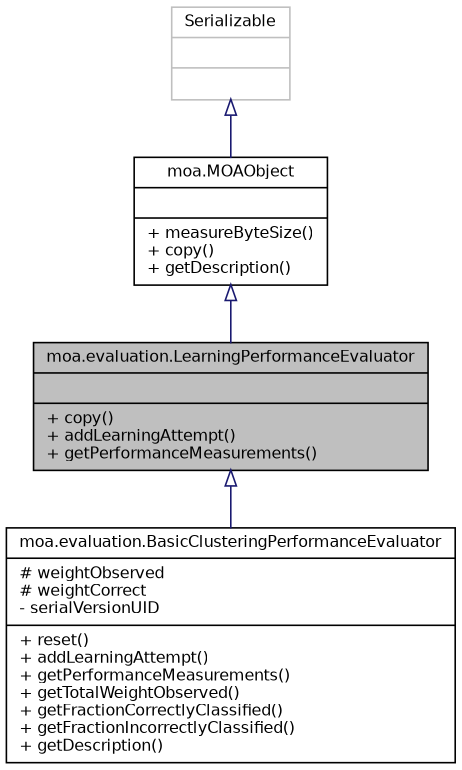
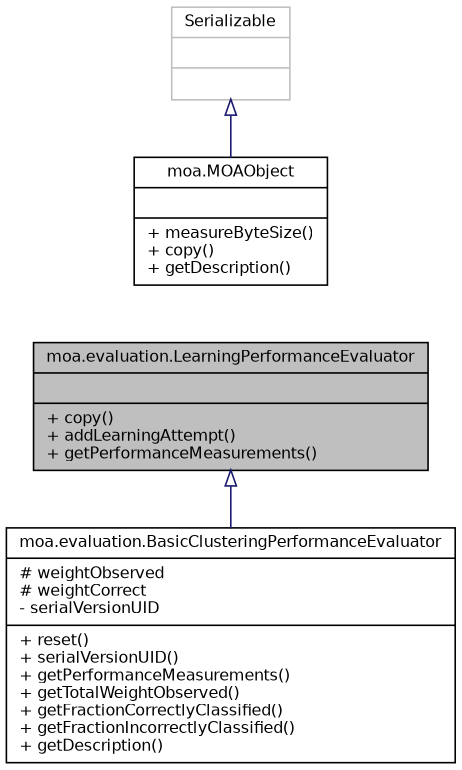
(231, 322) -> none
(114, 658) -> (99, 658)
